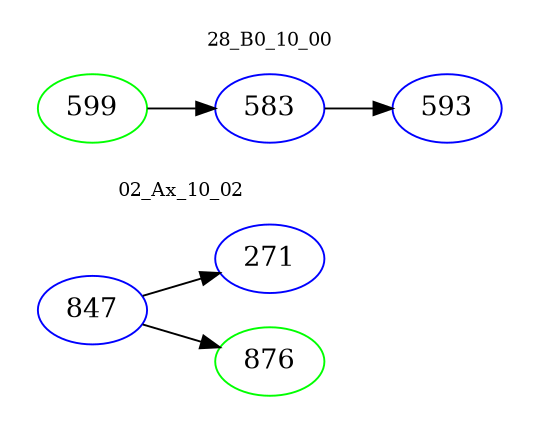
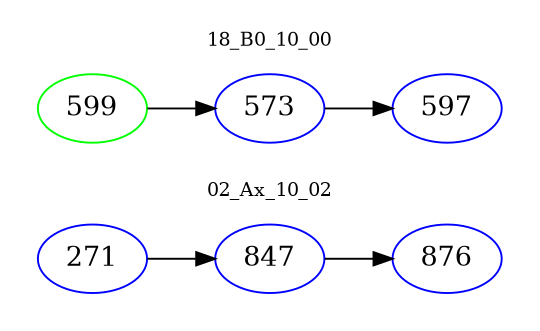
(270, 41) -> (270, 41)
(270, 108) -> (270, 108)
(447, 108) -> (447, 108)
(172, 287) -> (172, 259)
(270, 362) -> (447, 259)
